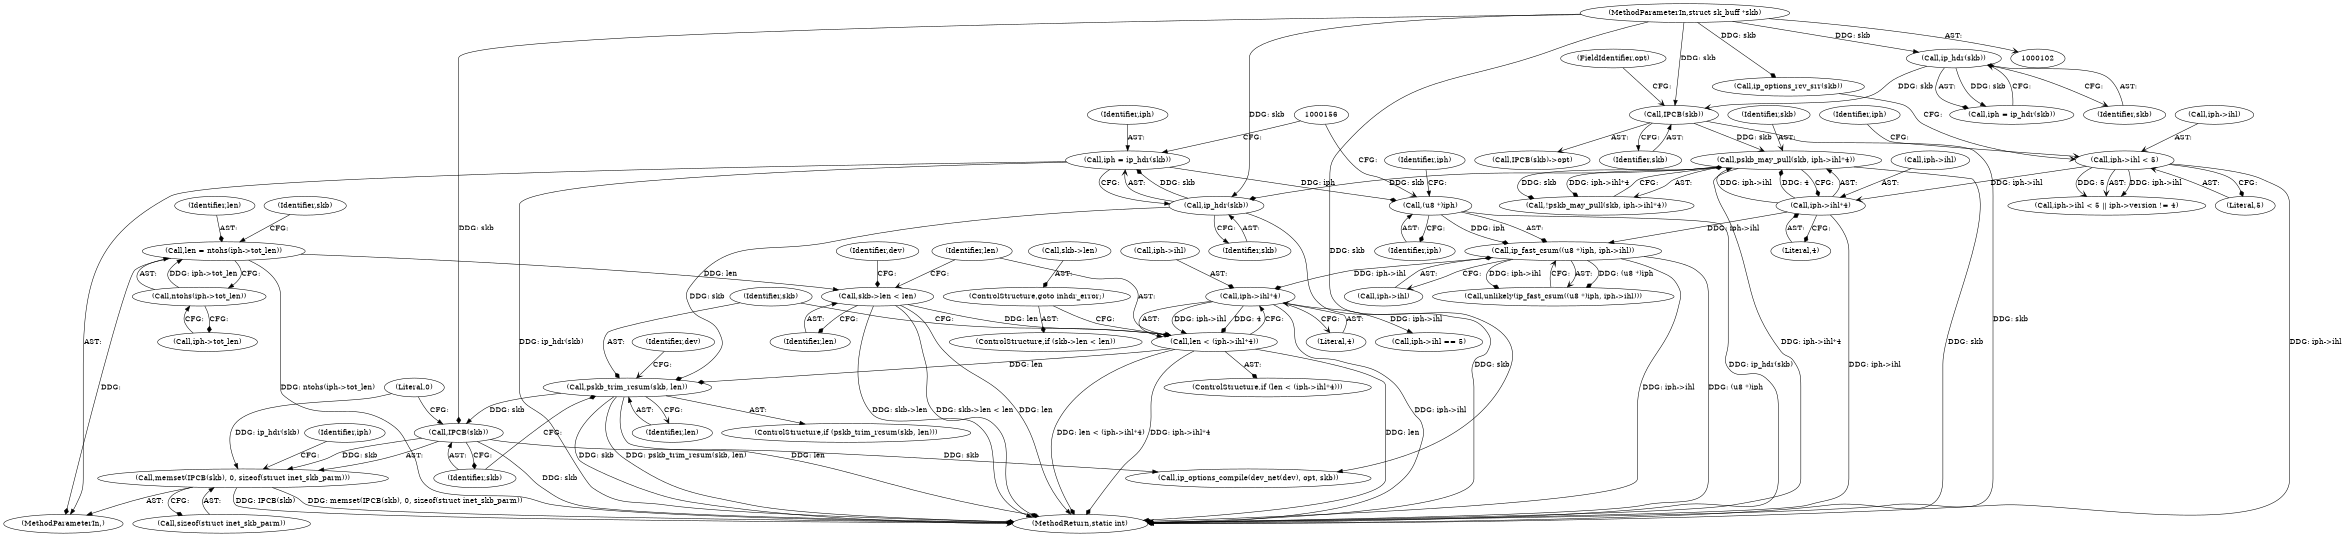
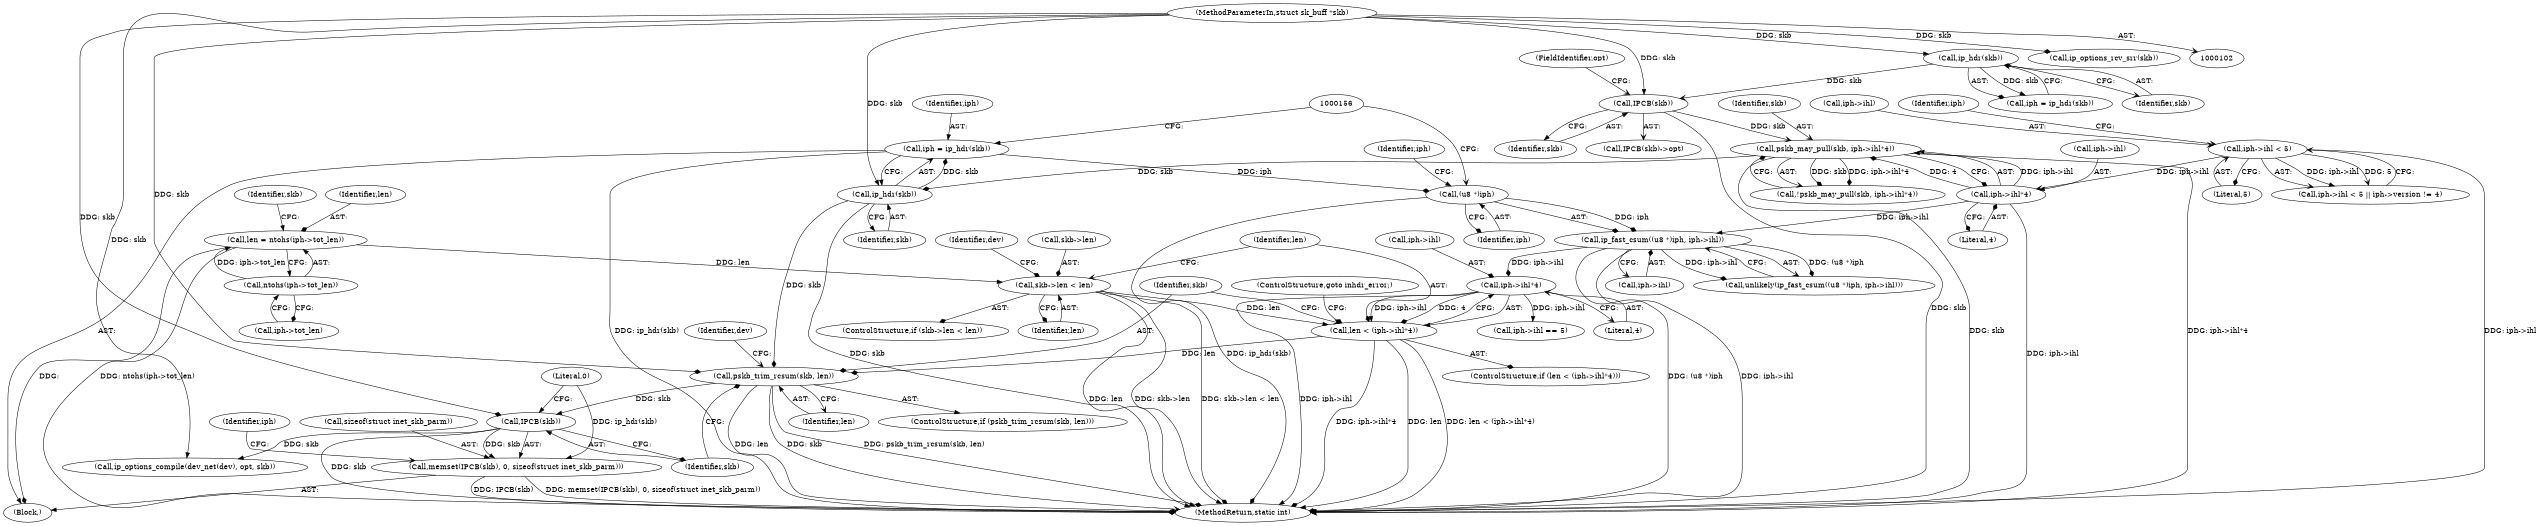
none -> (275, 41)
(1950, 136) -> (2365, 156)
(1054, 273) -> (1063, 260)
(1041, 316) -> (988, 307)
(172, 496) -> none
(63, 524) -> (28, 513)
